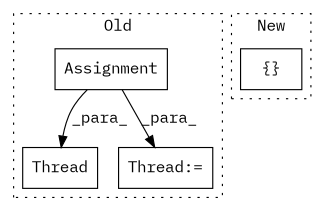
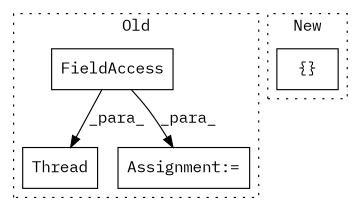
(111, 69) -> (112, 69)
(166, 168) -> (184, 168)
